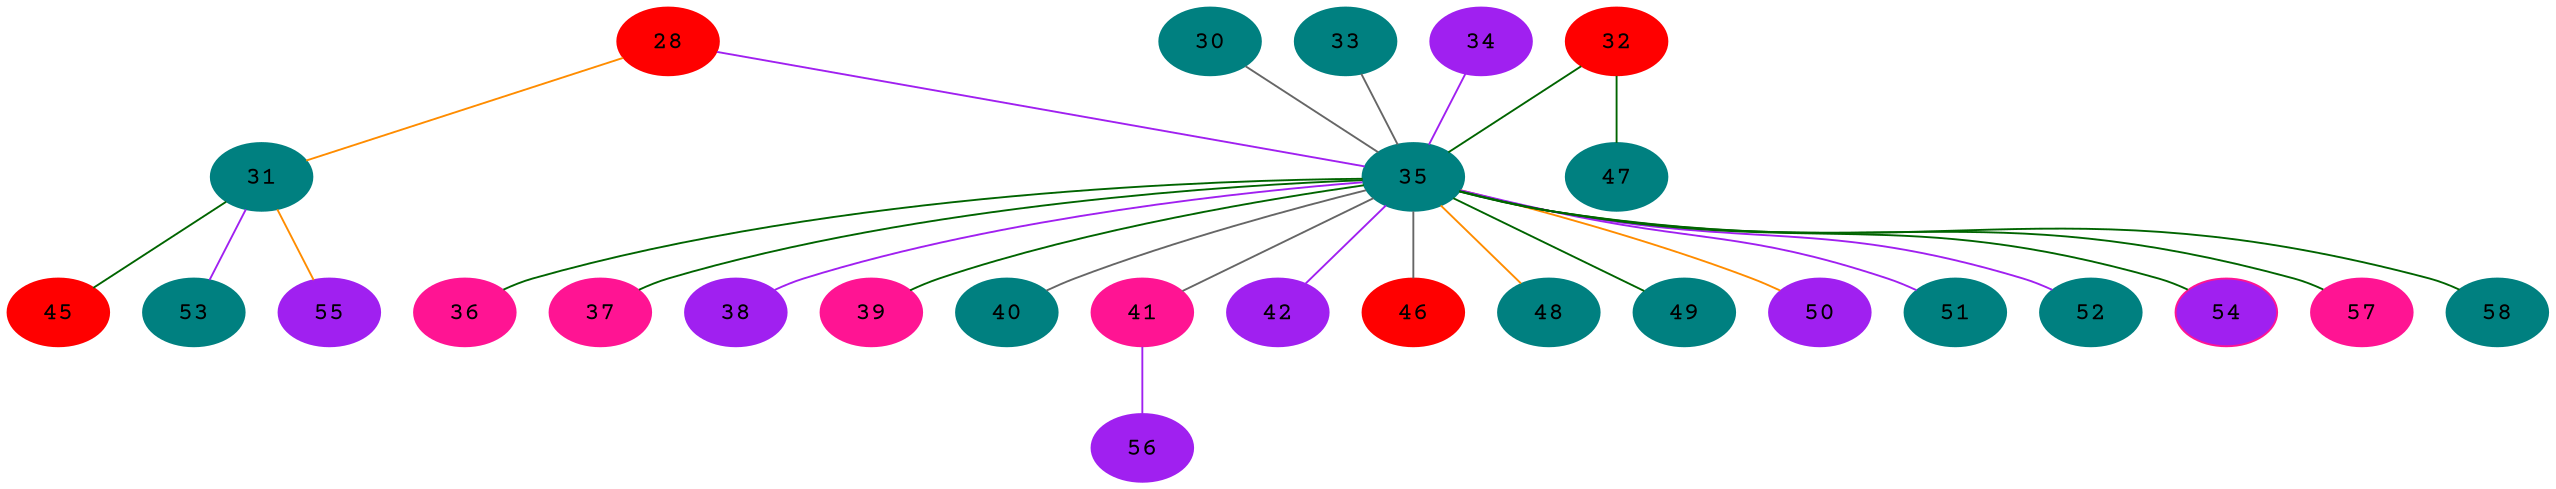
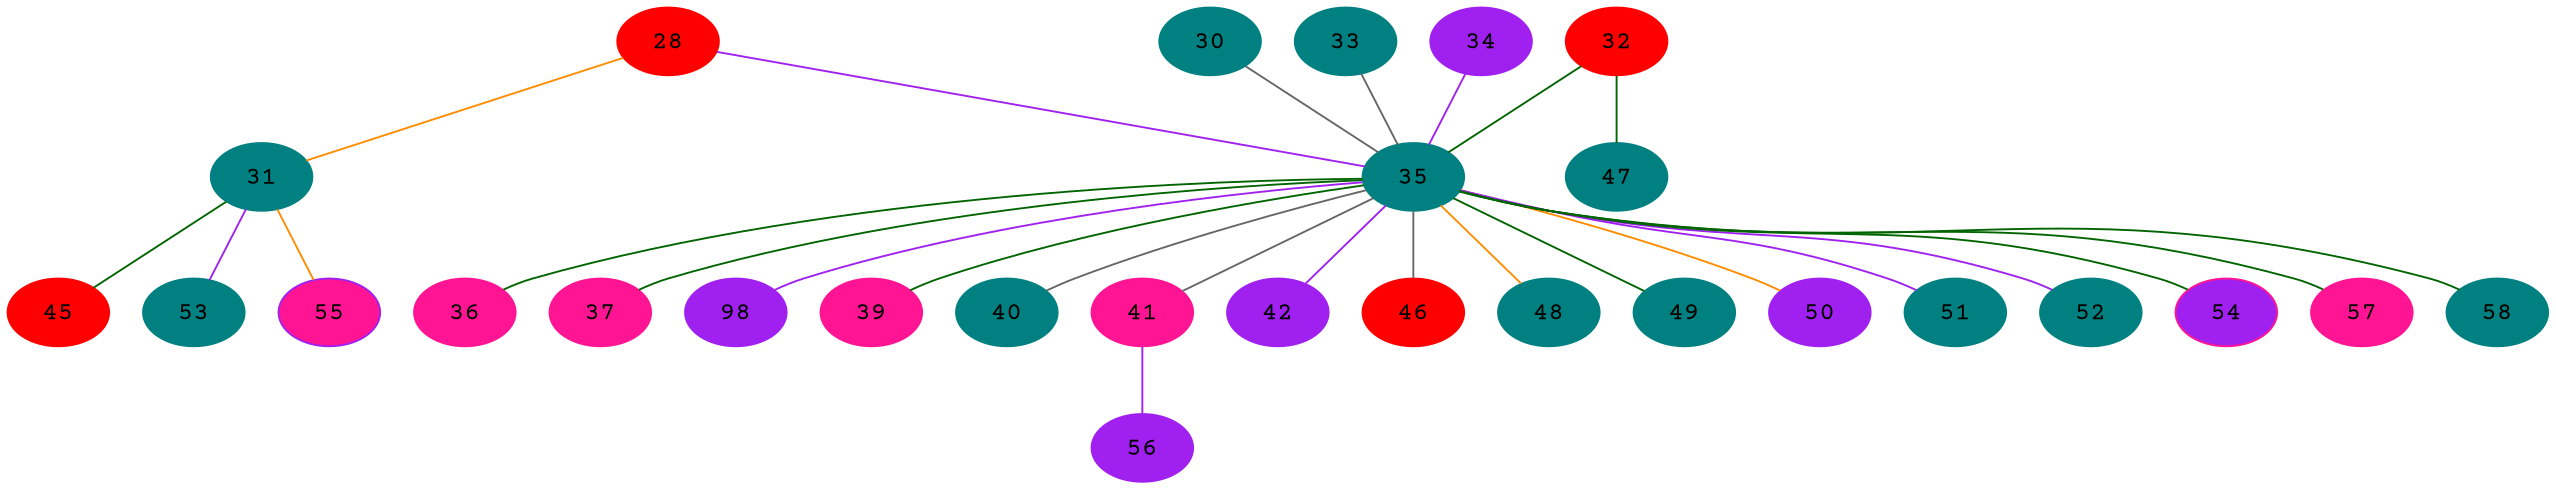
(329, 312) -> (329, 312)
(736, 312) -> (736, 312)
